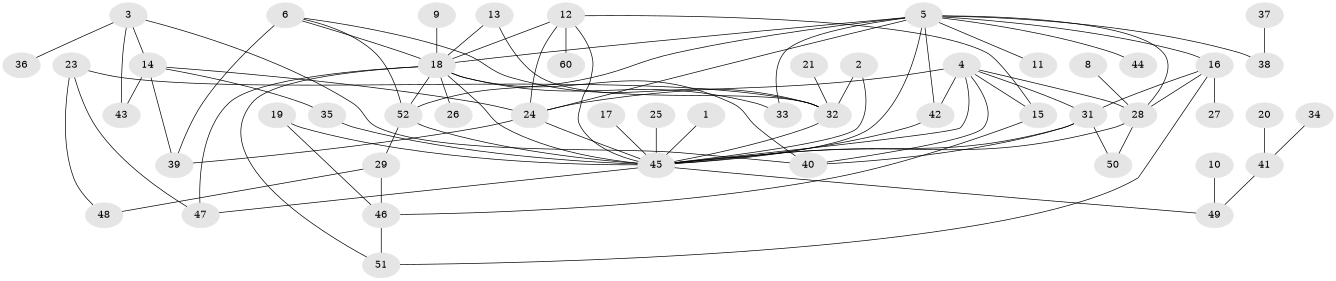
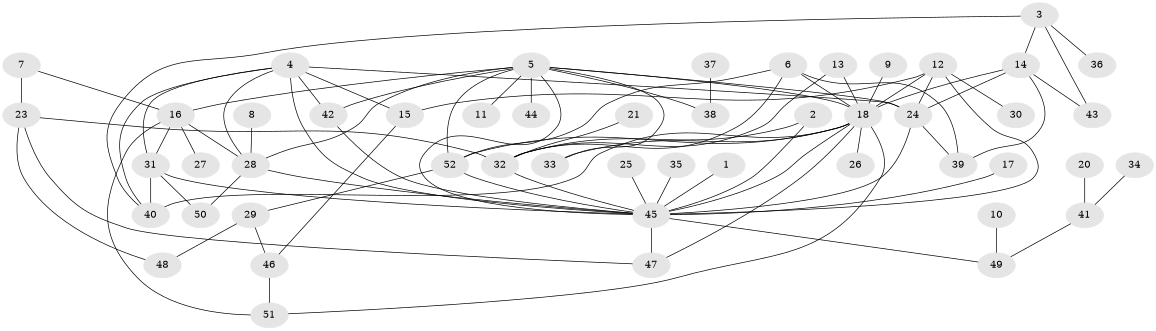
none -> (22, 65)
(566, 65) -> (1016, 115)
(214, 79) -> (940, 86)
(277, 115) -> none
